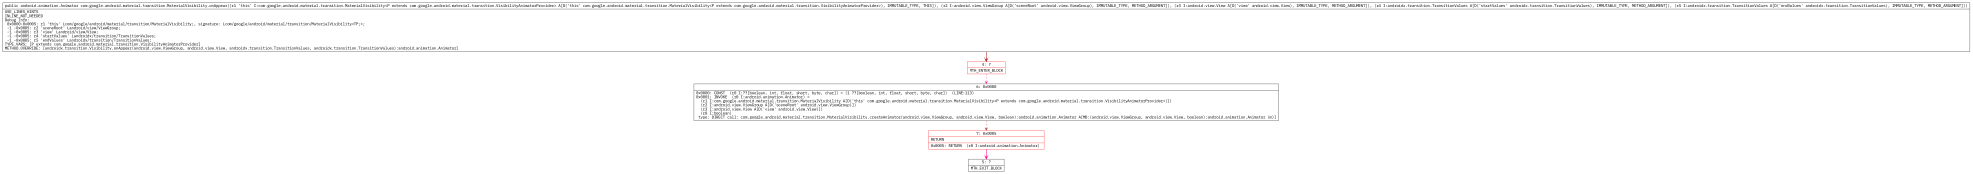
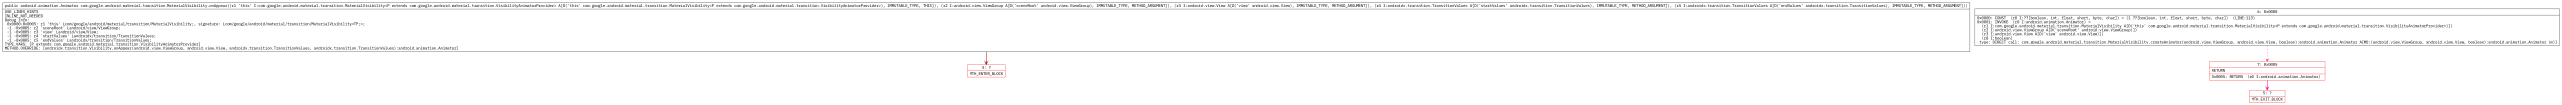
(986, 78) -> none
(986, 124) -> (2267, 52)
(986, 165) -> (2267, 96)
